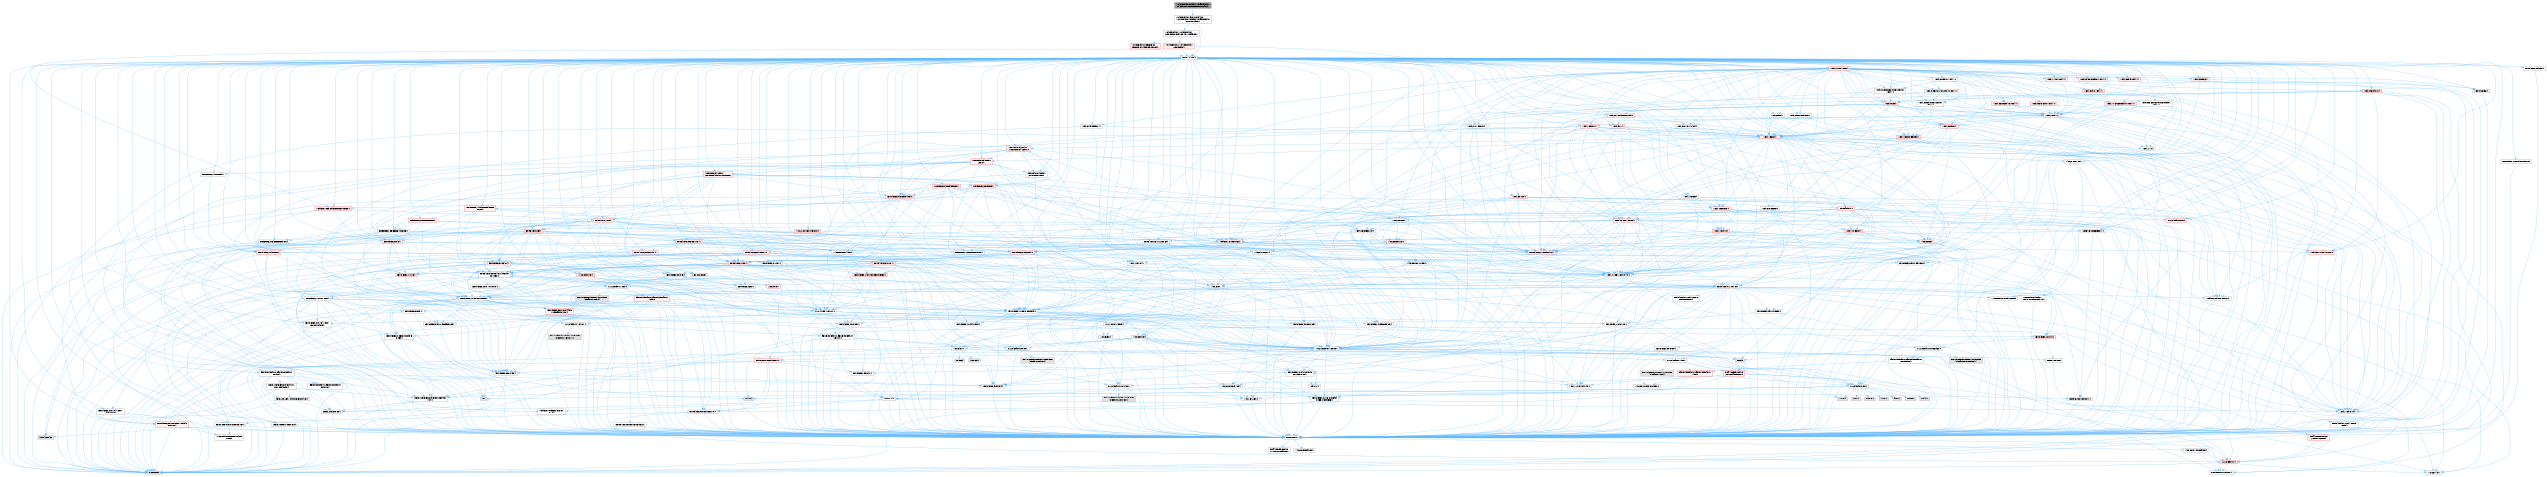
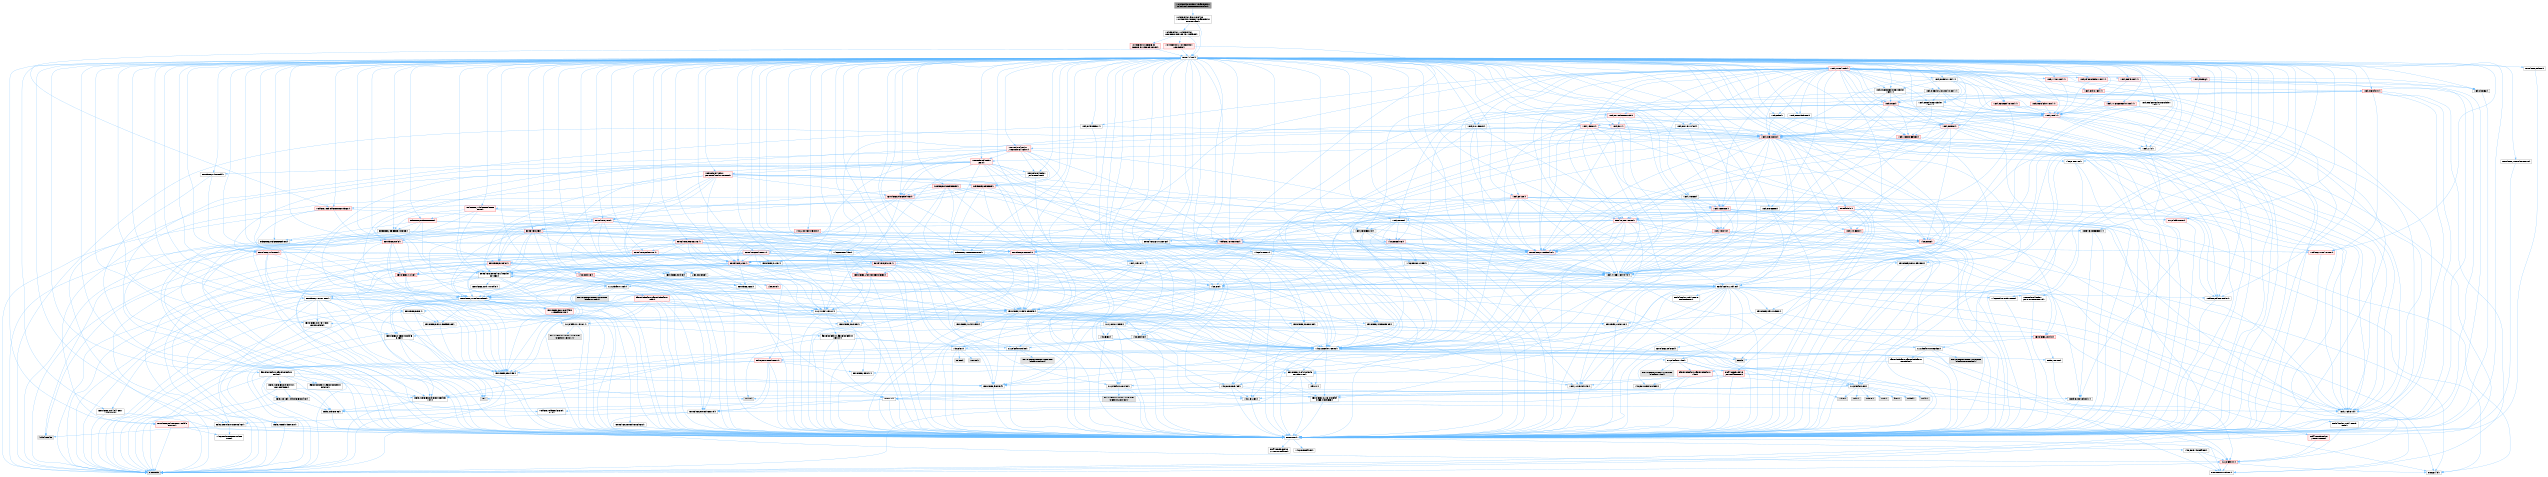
(1770, 137) -> (1770, 137)
(2434, 473) -> (2434, 473)
